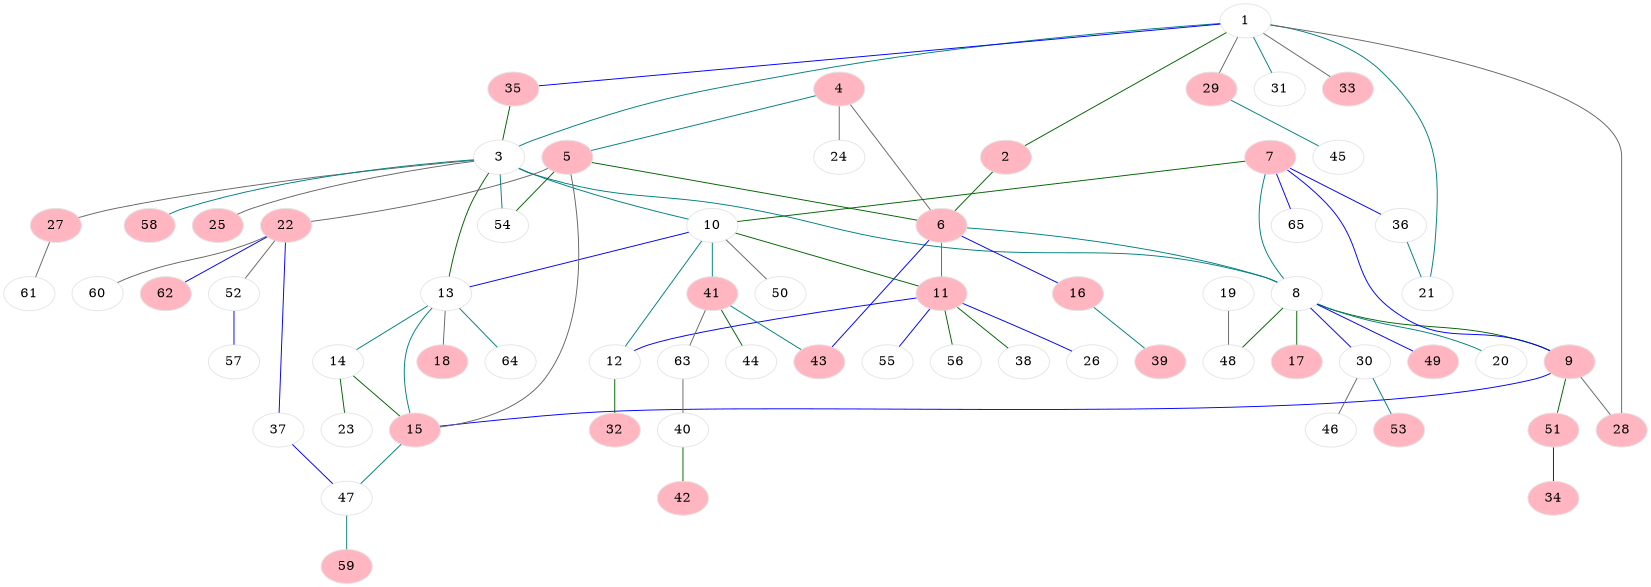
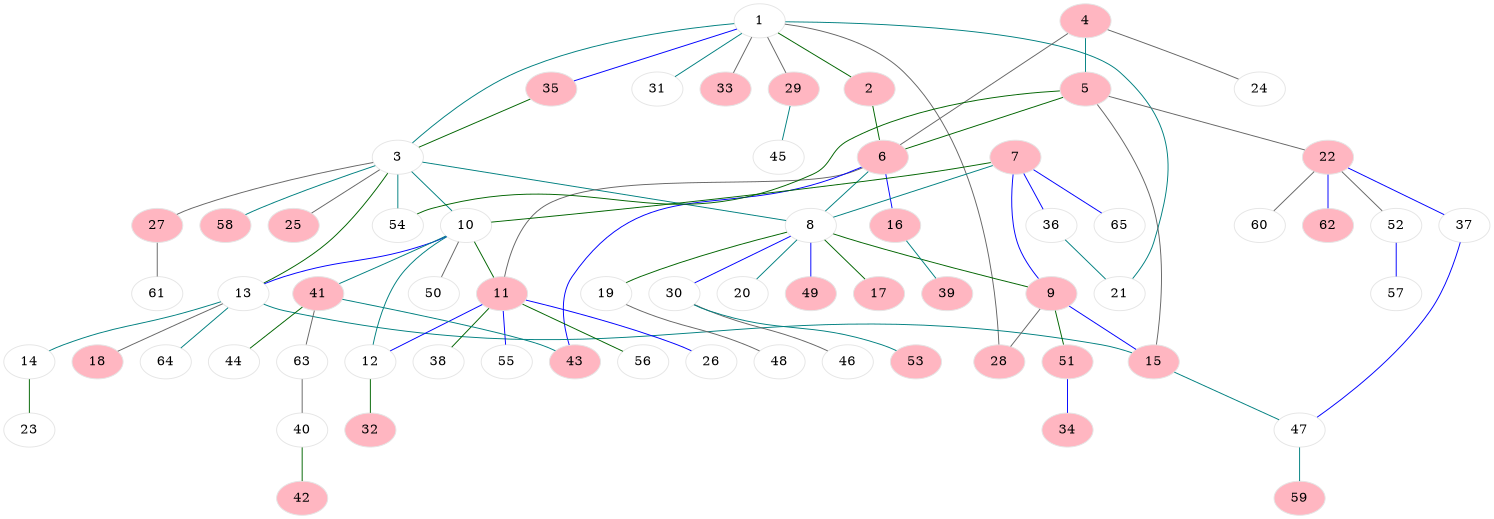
(1263, 328) -> (706, 255)
(377, 396) -> none
